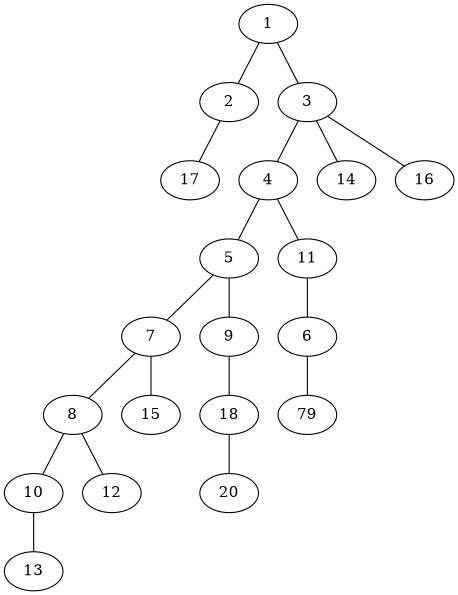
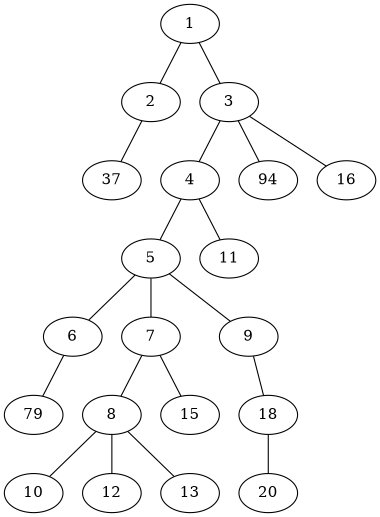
(190, 180) -> (112, 180)
(346, 180) -> (268, 180)
(307, 298) -> (112, 297)
(34, 532) -> (151, 454)
